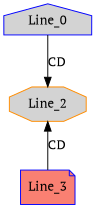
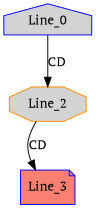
(48, 151) -> (28, 141)
